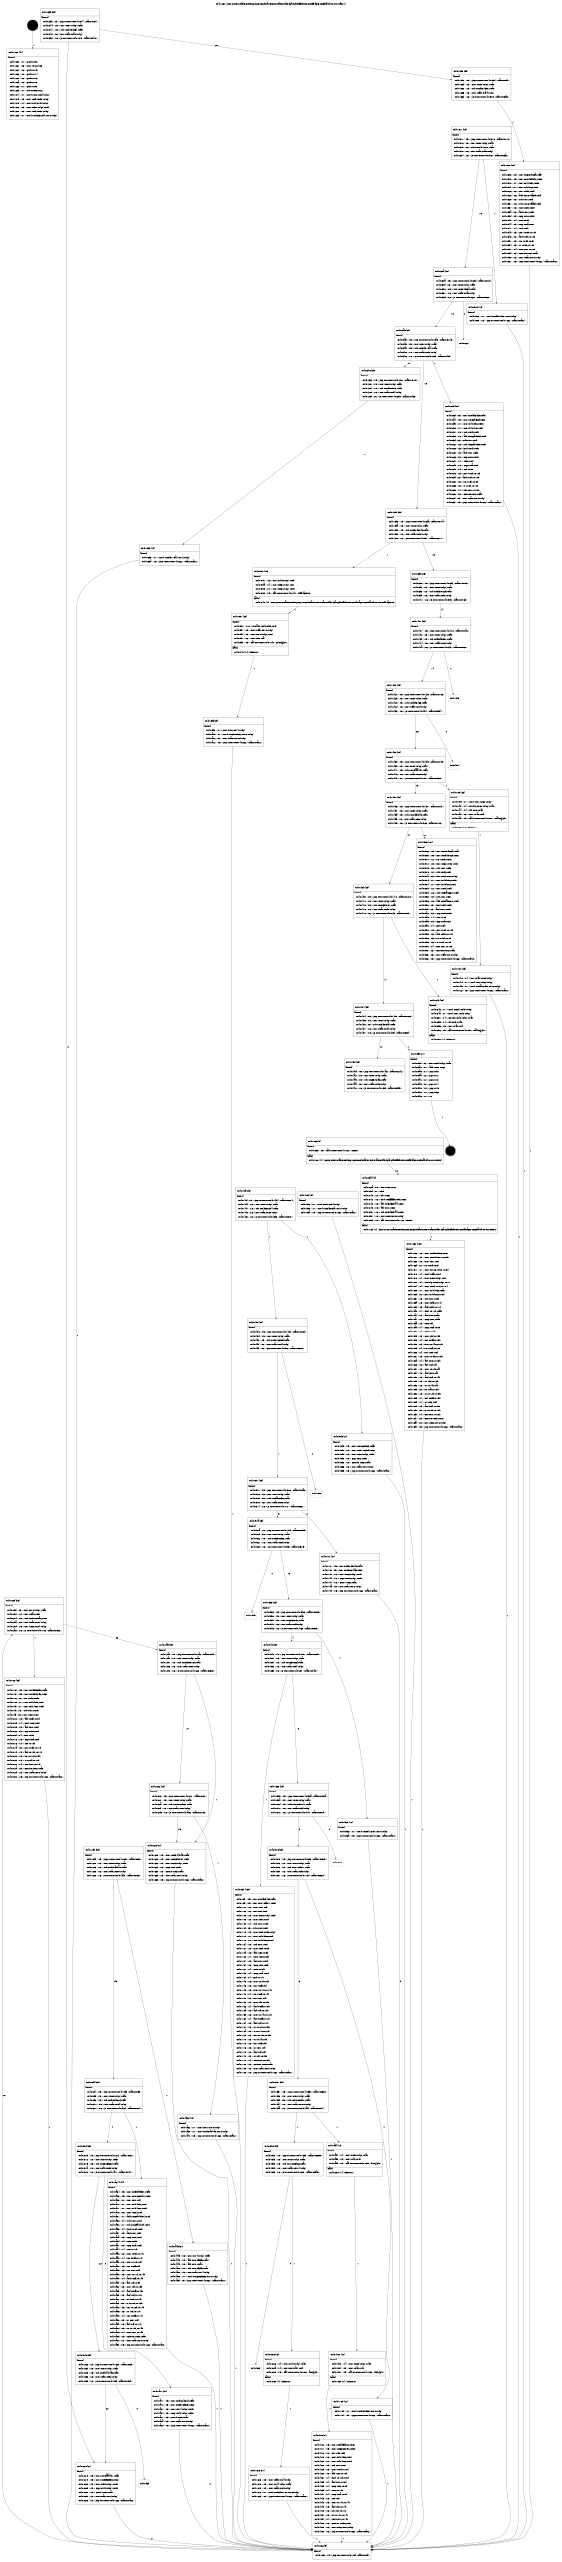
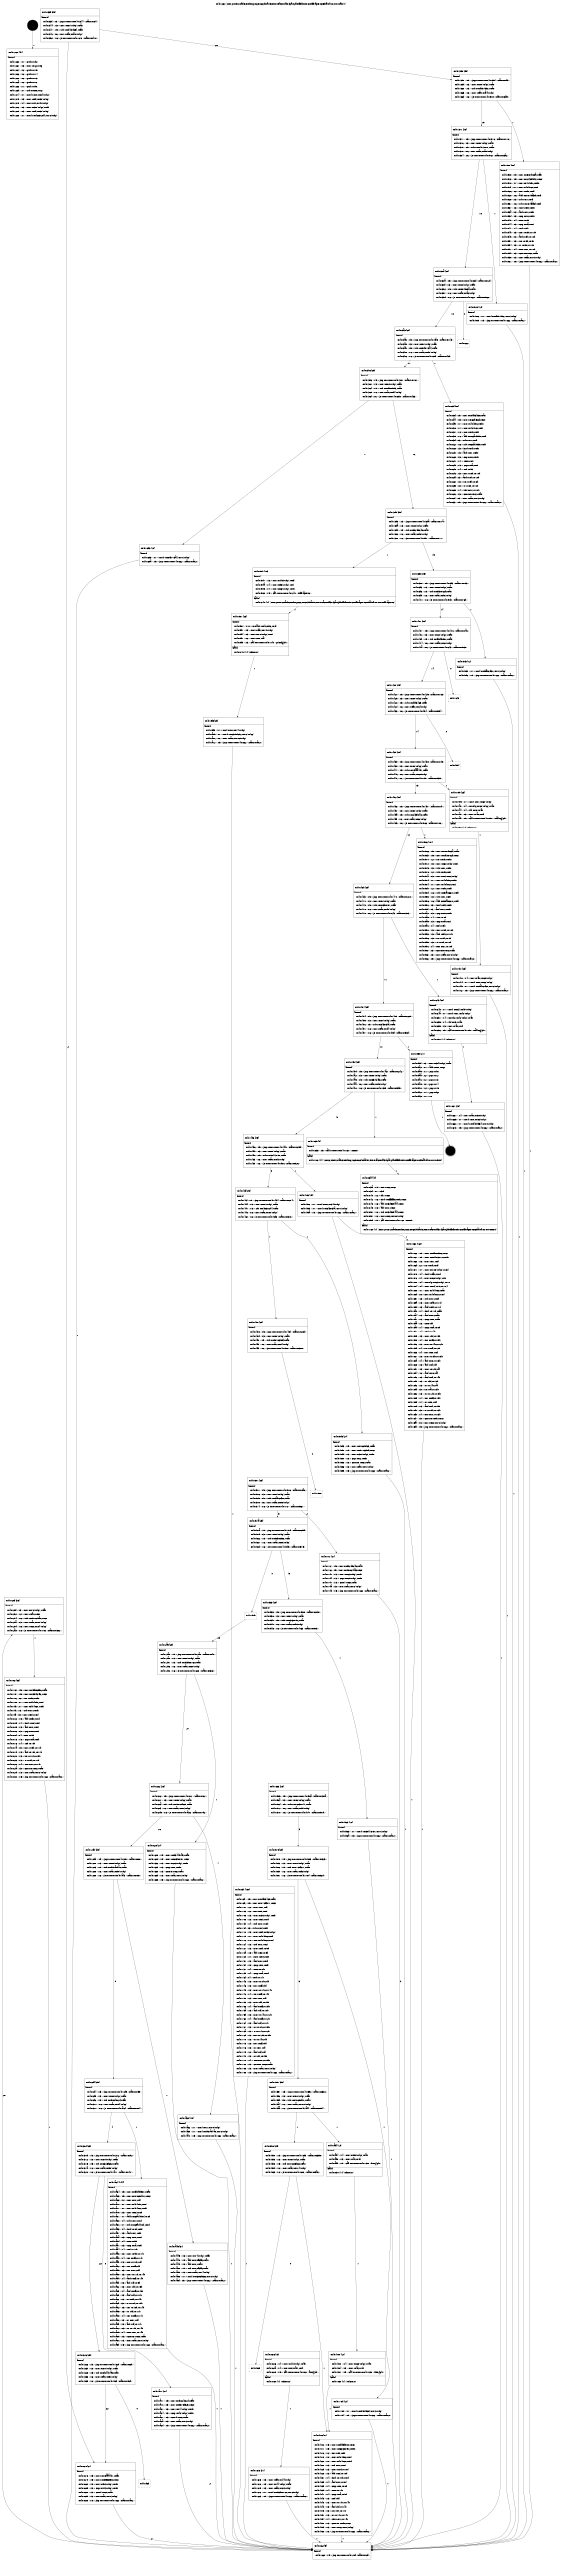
none -> (481, 113)
(421, 434) -> (403, 454)
none -> (486, 669)
(417, 732) -> (417, 732)
(425, 835) -> (425, 835)
none -> (375, 1114)
none -> (474, 1117)
none -> (273, 1151)
(396, 1171) -> (396, 1171)
(430, 1236) -> (370, 1234)
(278, 1414) -> none
(110, 1637) -> (229, 1630)
(292, 1658) -> none
(177, 1829) -> (147, 1831)
(337, 1863) -> none
(115, 1981) -> (115, 1981)
(292, 2263) -> (315, 2303)
